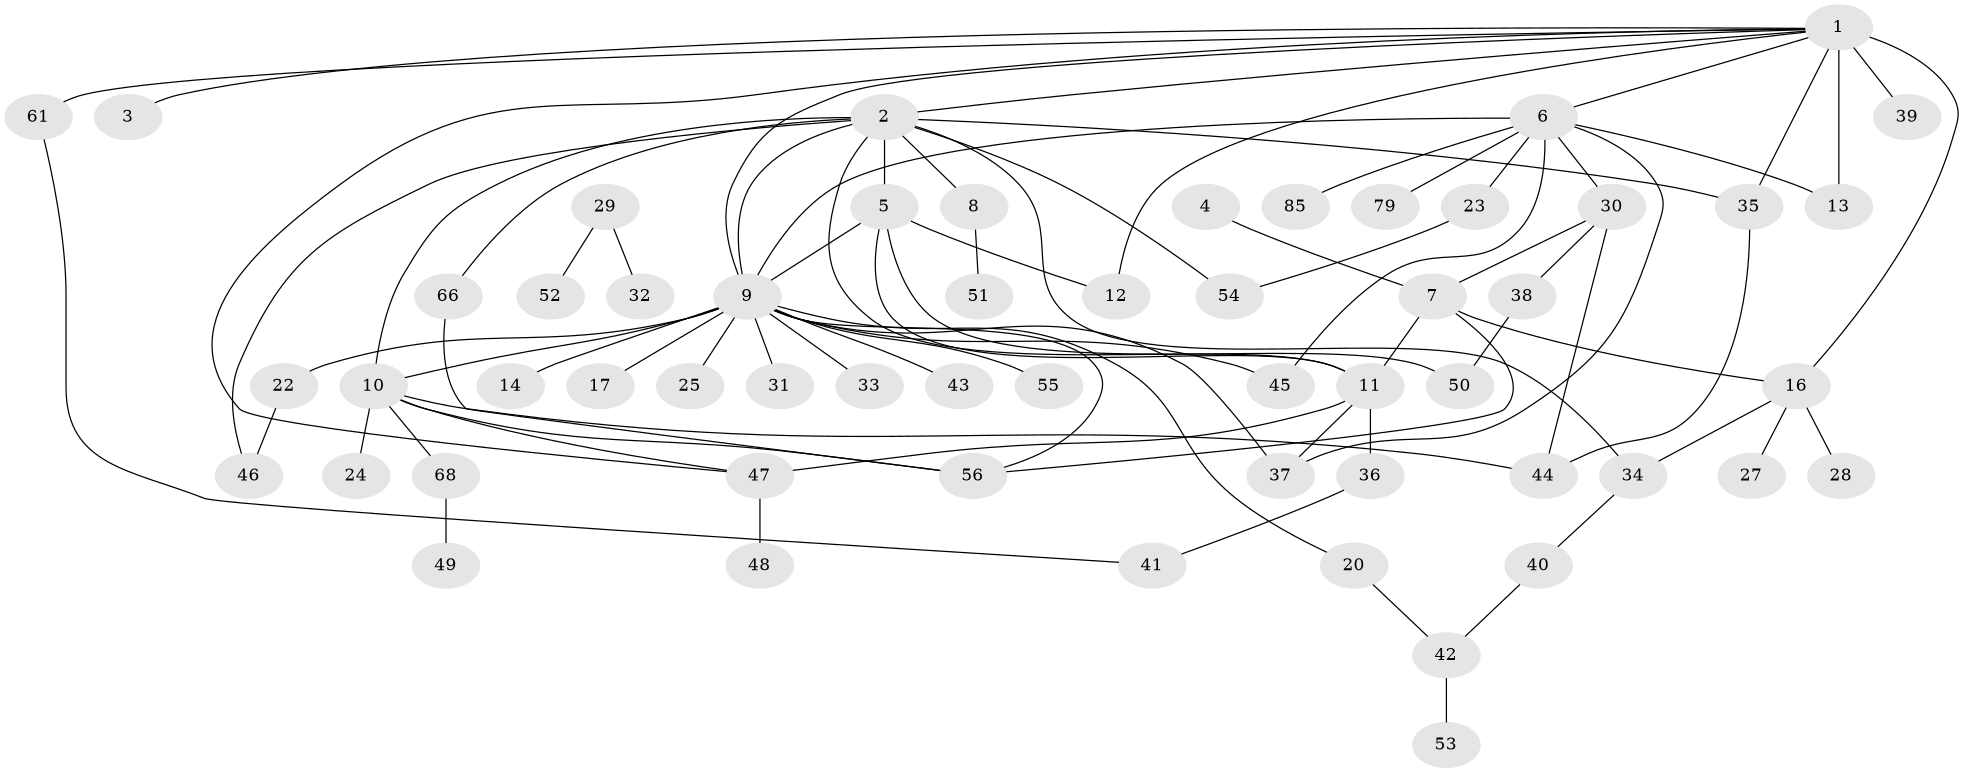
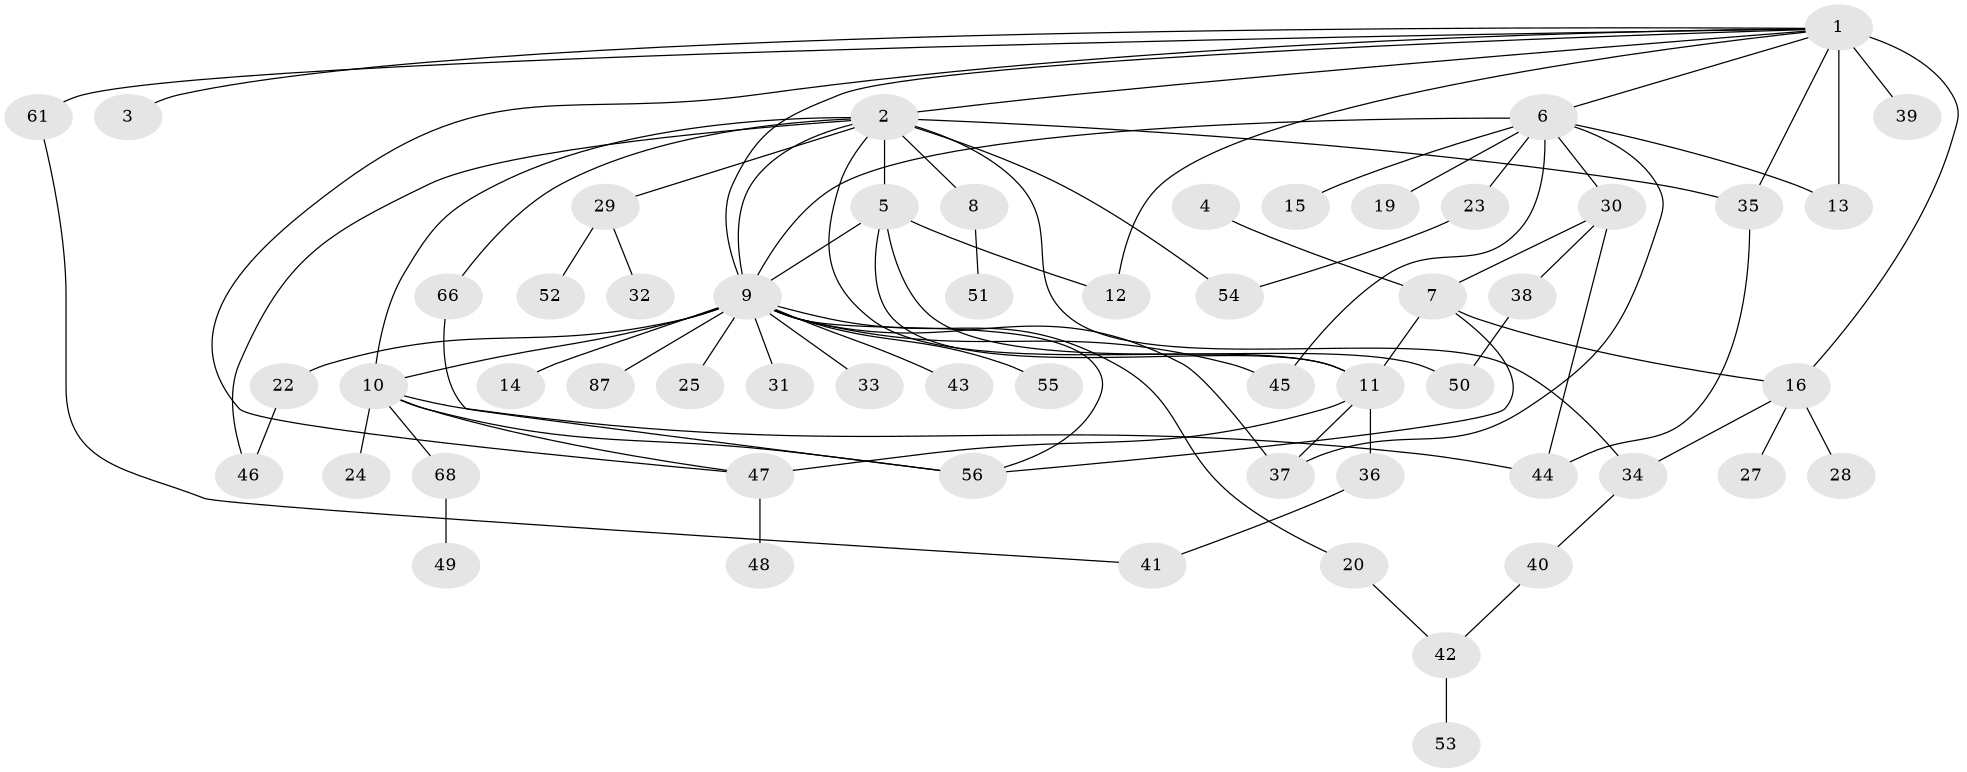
none -> (756, 159)
(1296, 207) -> (1296, 207)
(1385, 207) -> (1385, 207)
(600, 386) -> (600, 386)
